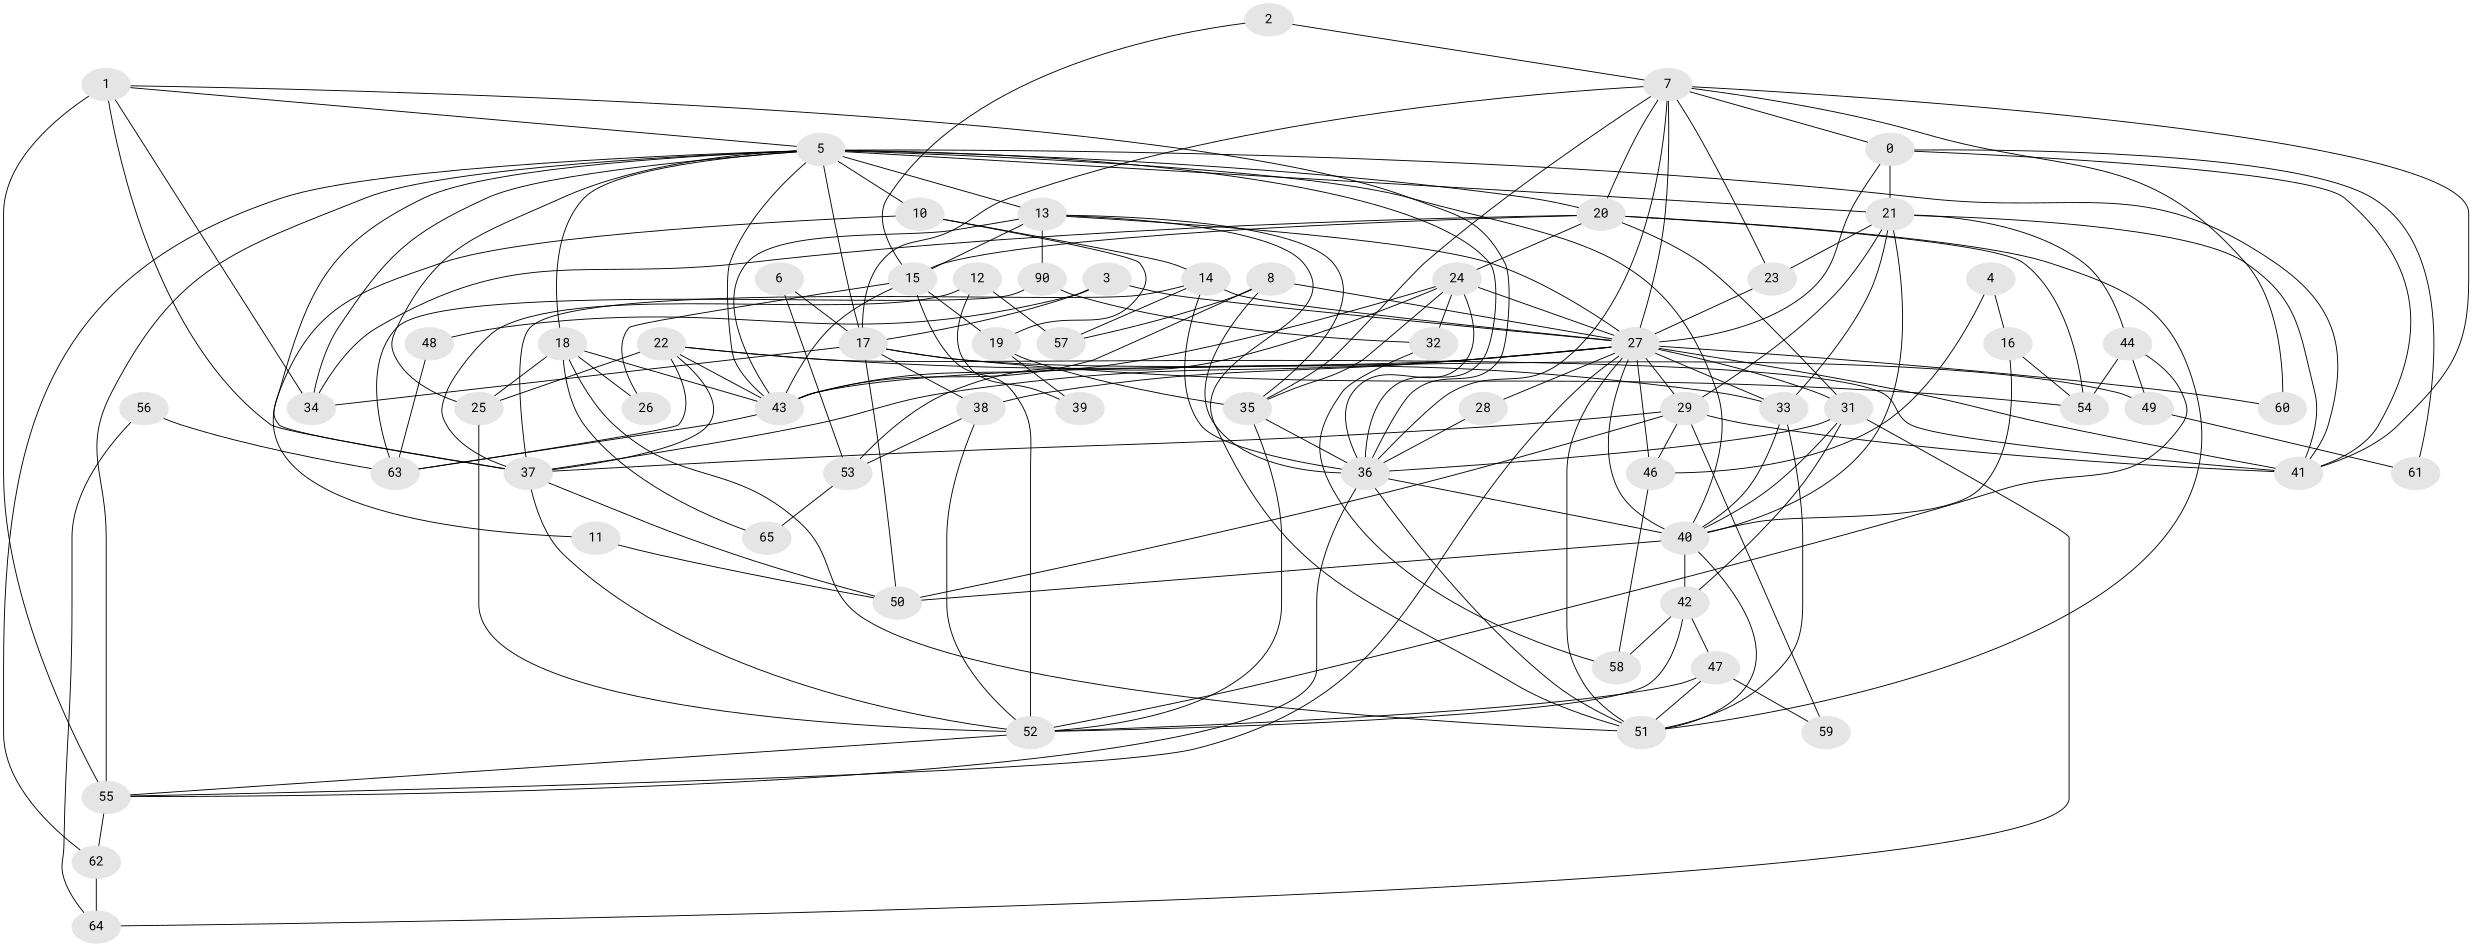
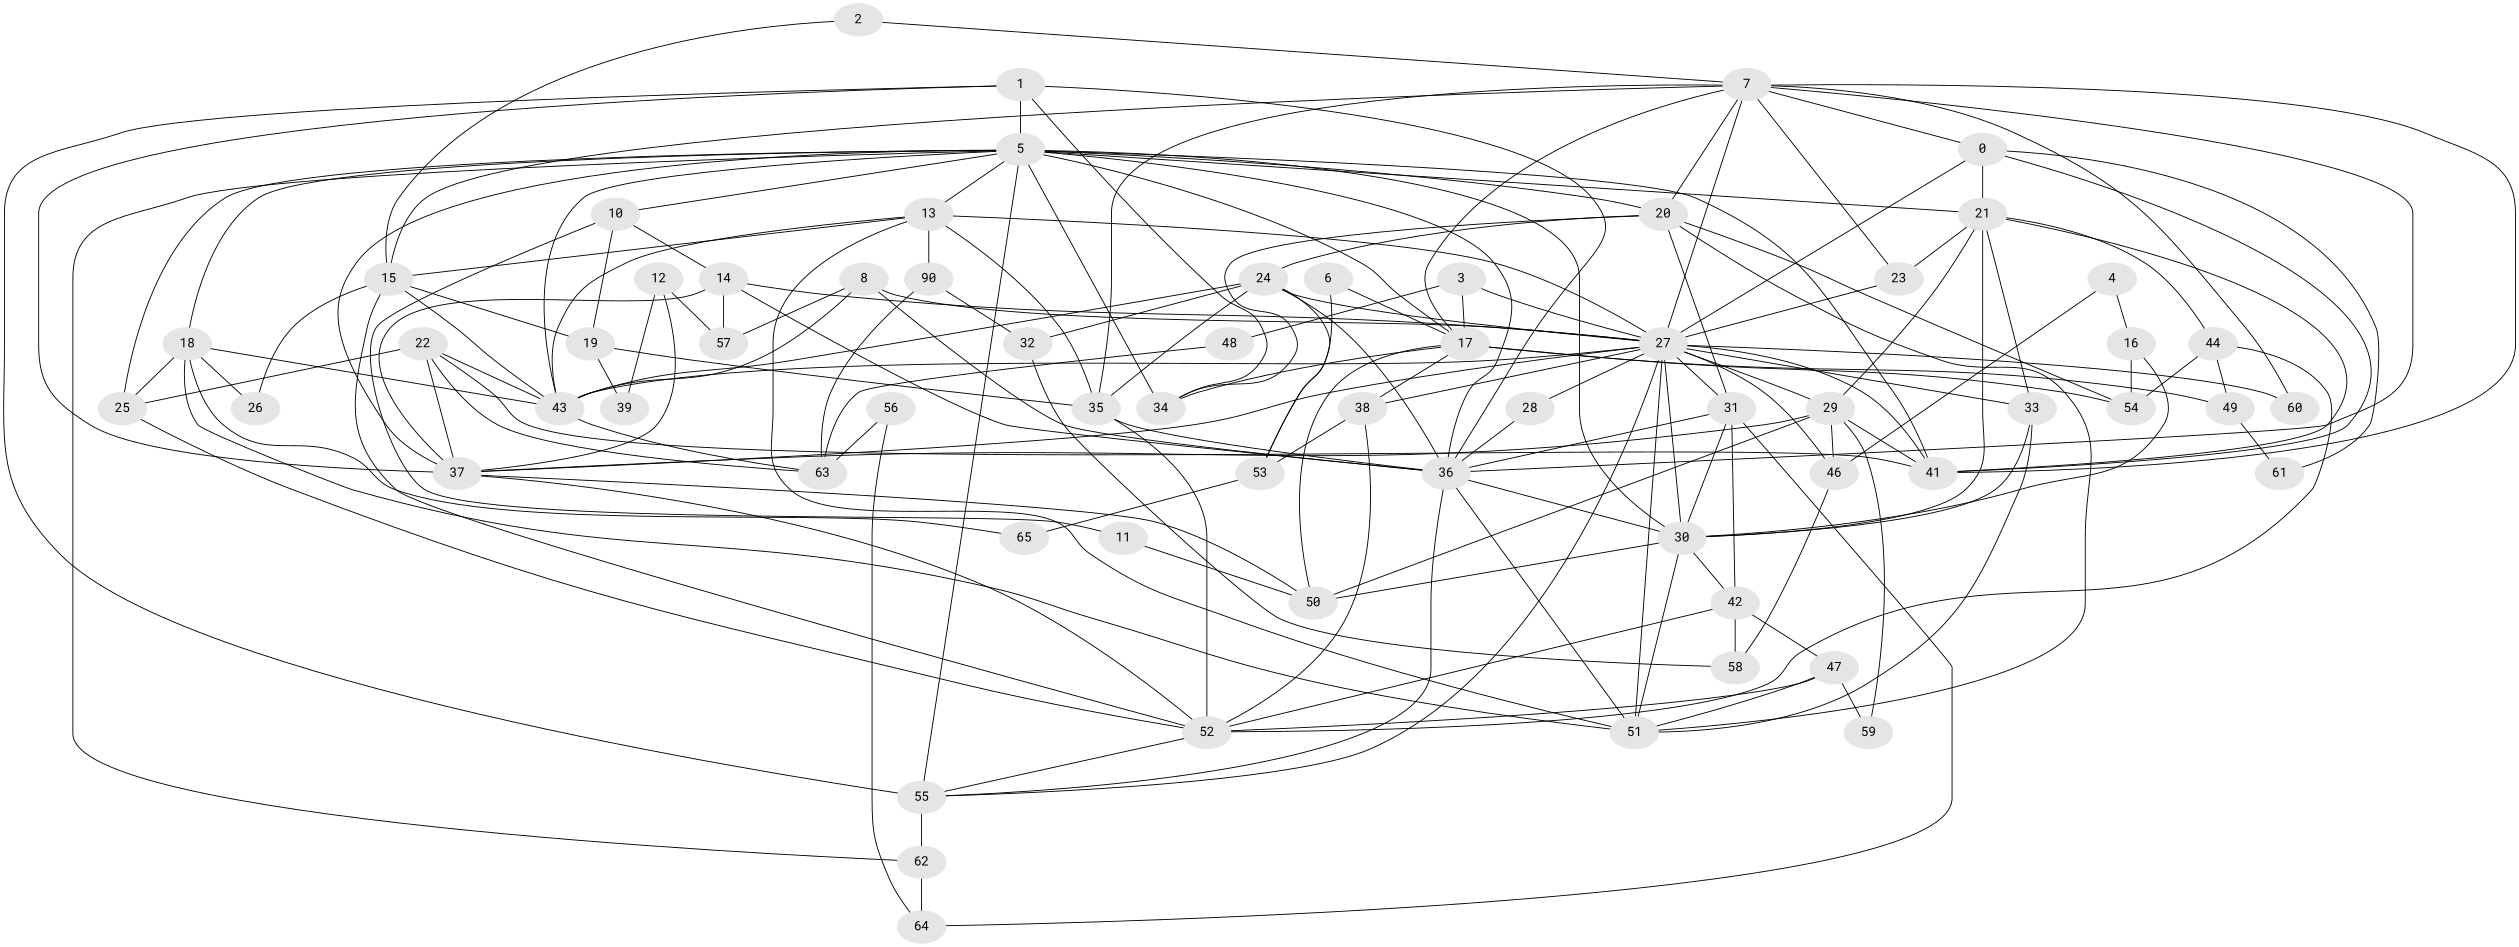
(1155, 236) -> (1033, 115)
(1224, 367) -> none
(1685, 538) -> (1682, 538)
